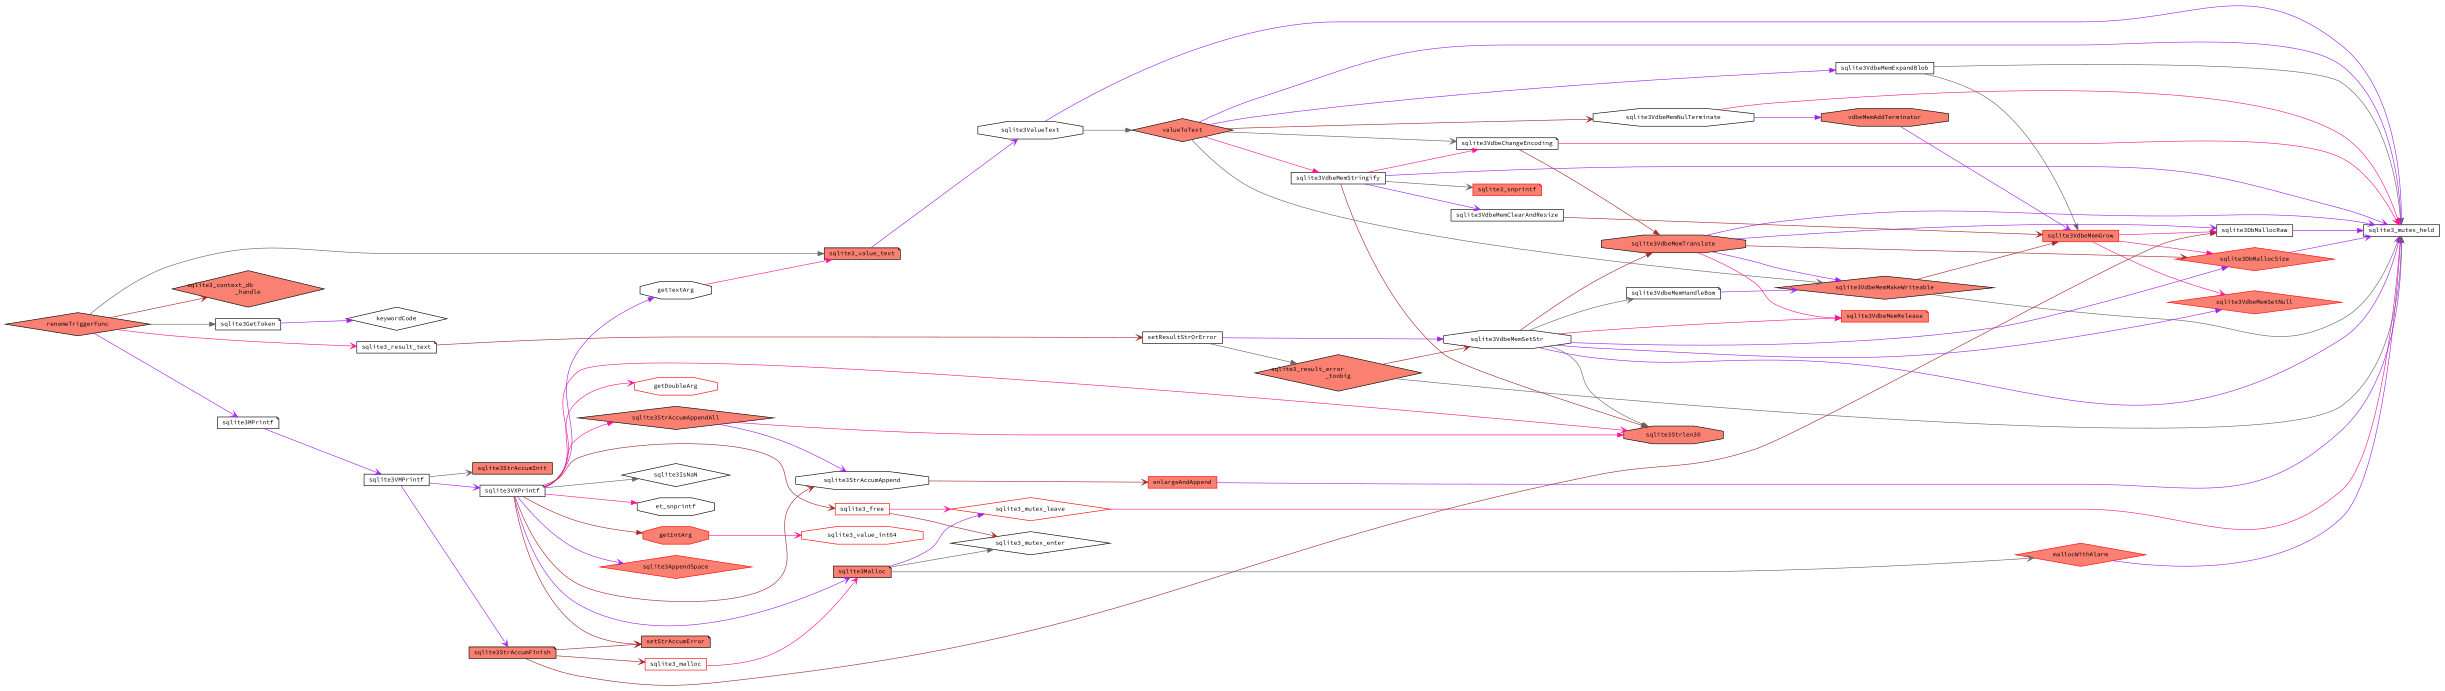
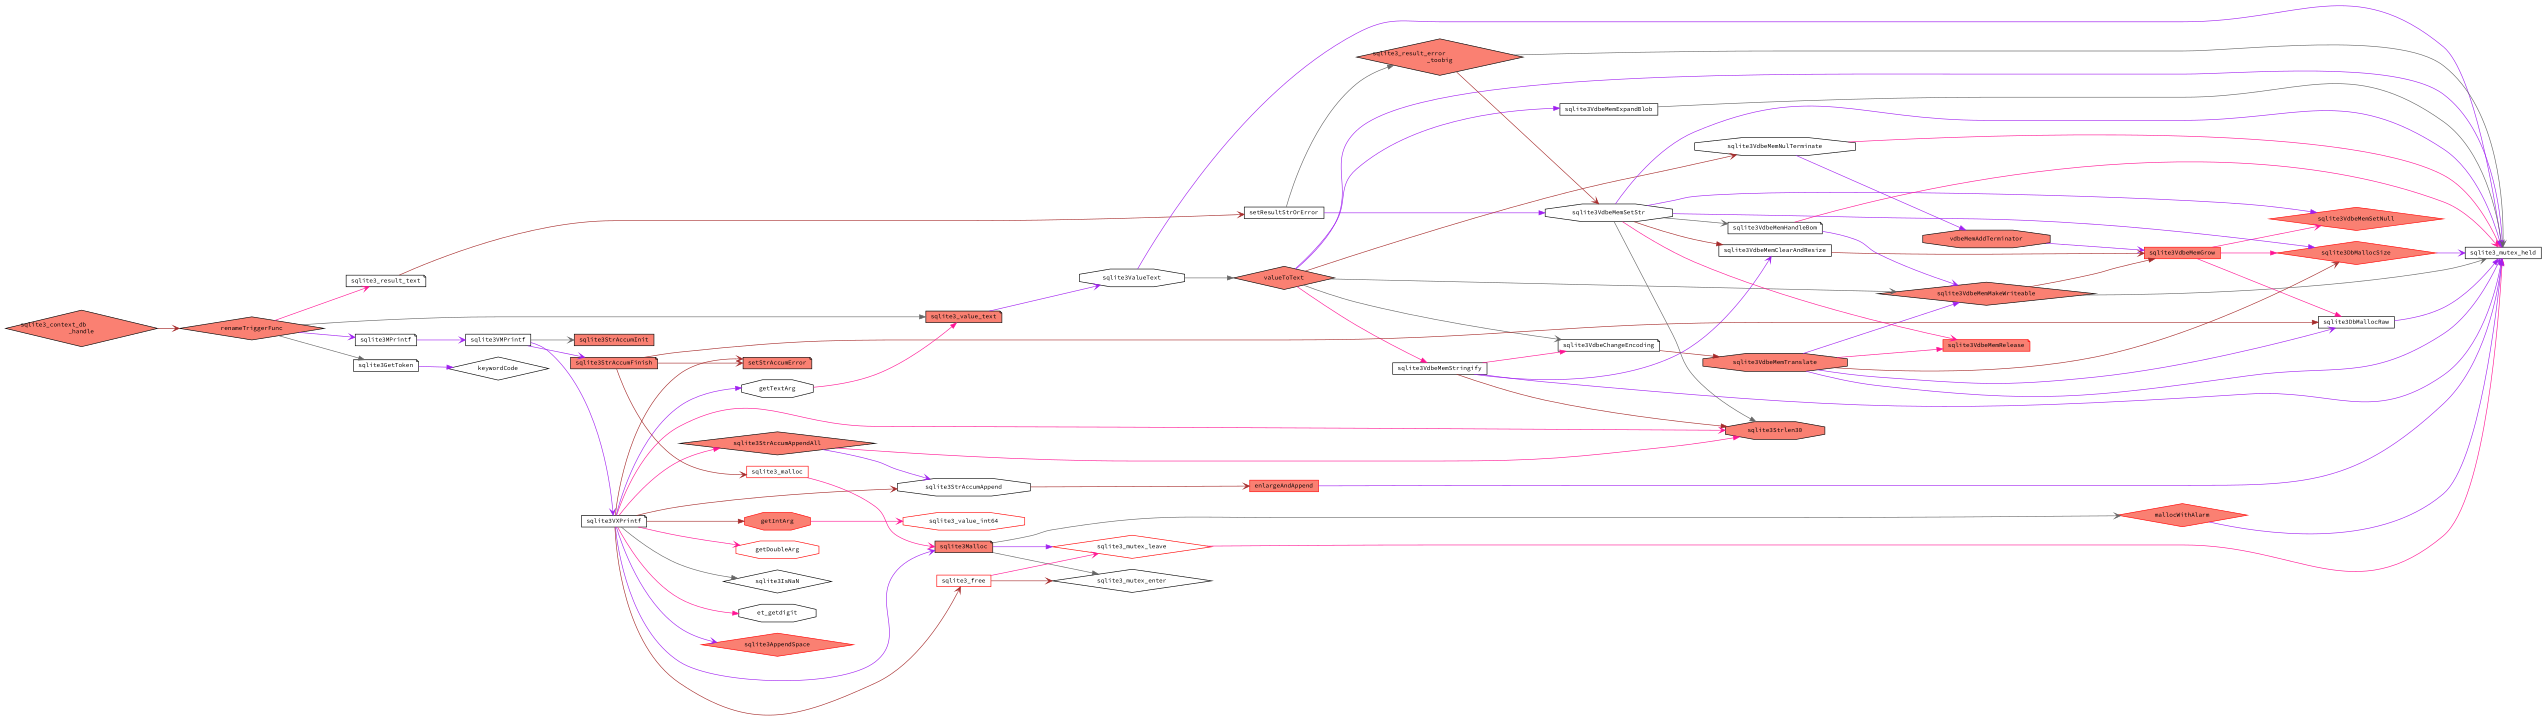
(2020, 128) -> none
(1992, 144) -> (2151, 163)
(1507, 190) -> none
(1581, 289) -> (1675, 235)
(155, 308) -> (165, 328)
(676, 507) -> (777, 613)
